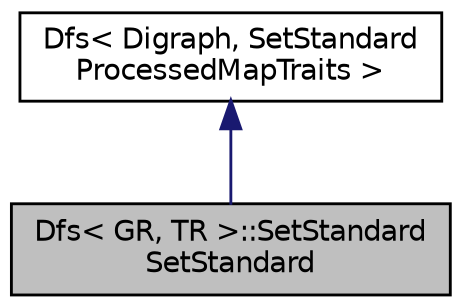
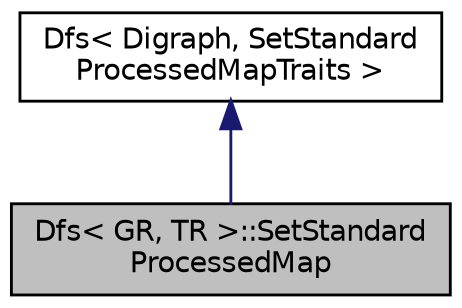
(231, 249) -> (231, 249)
